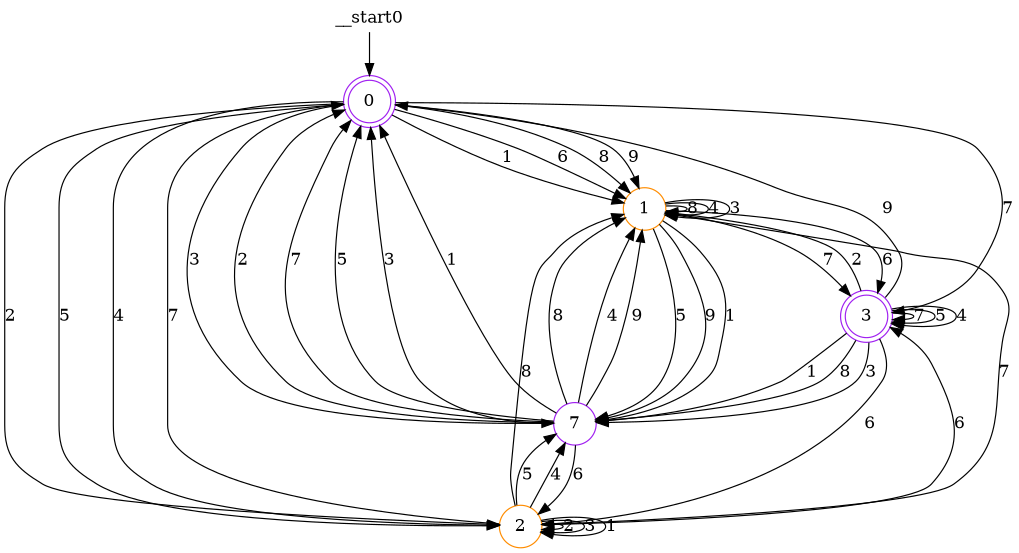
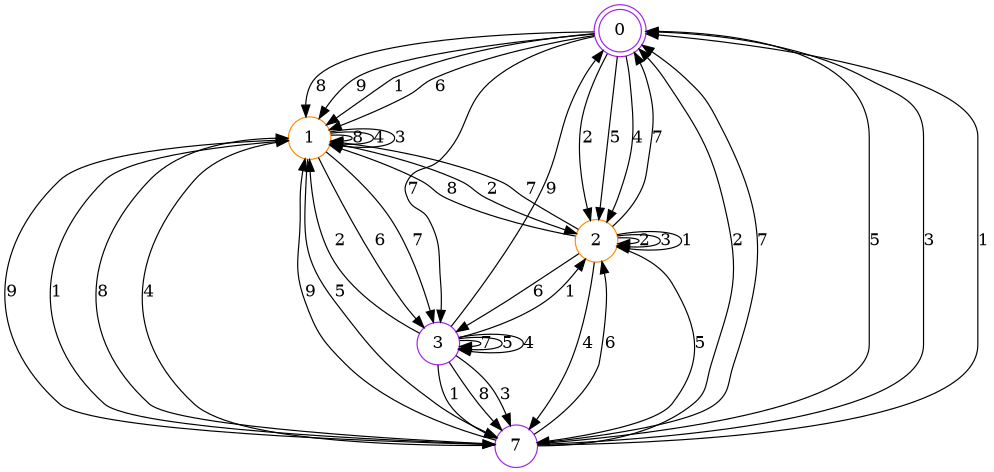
(370, 18) -> none
none -> (451, 177)
(867, 316) -> (438, 344)
(218, 356) -> none
(870, 424) -> (571, 292)
